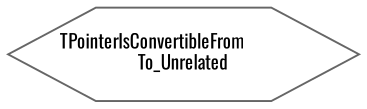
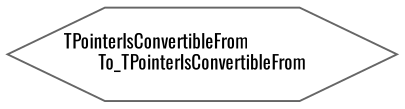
(184, 54) -> (202, 54)
